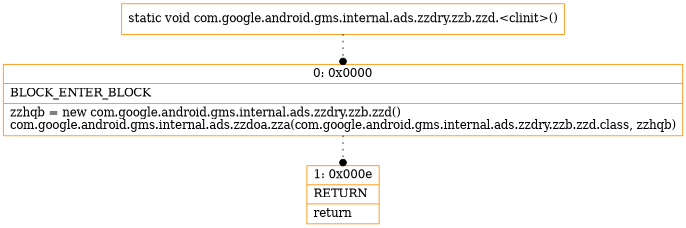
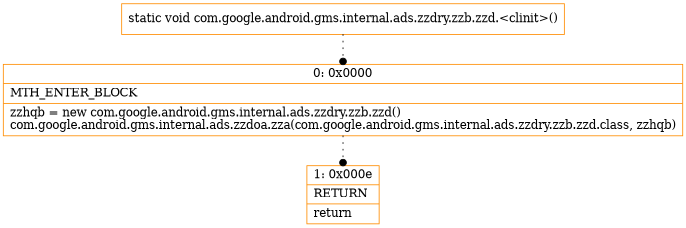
(81, 93) -> (74, 93)
